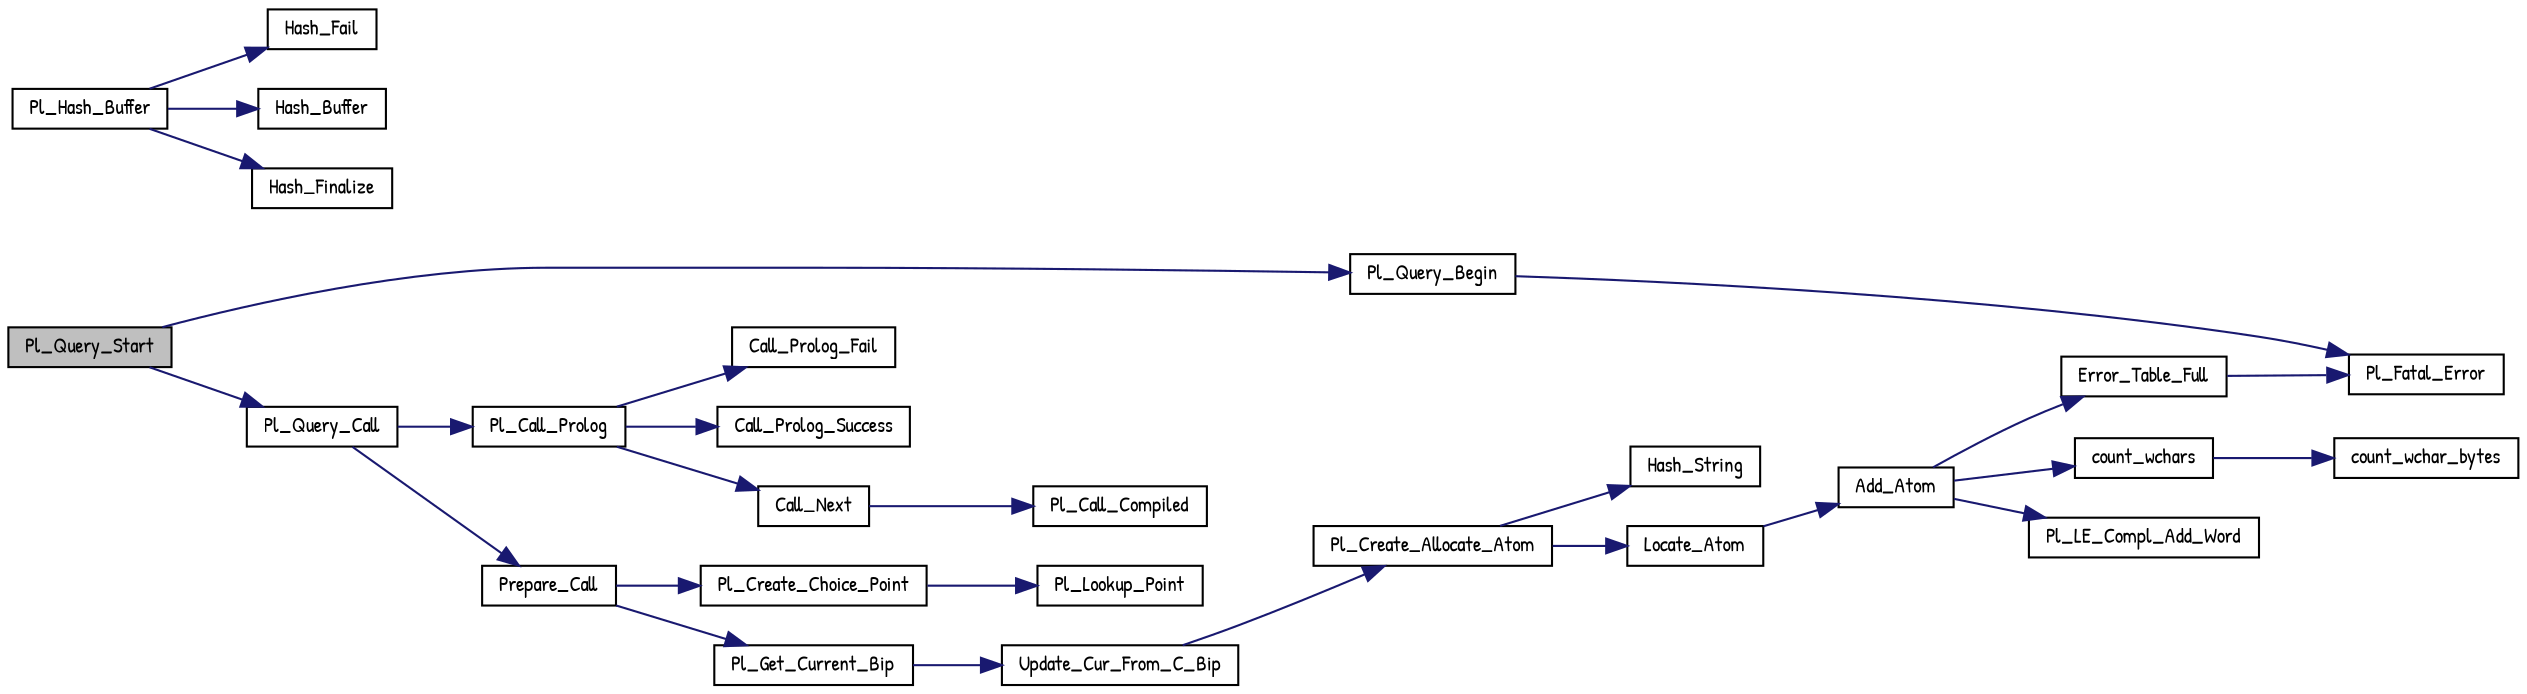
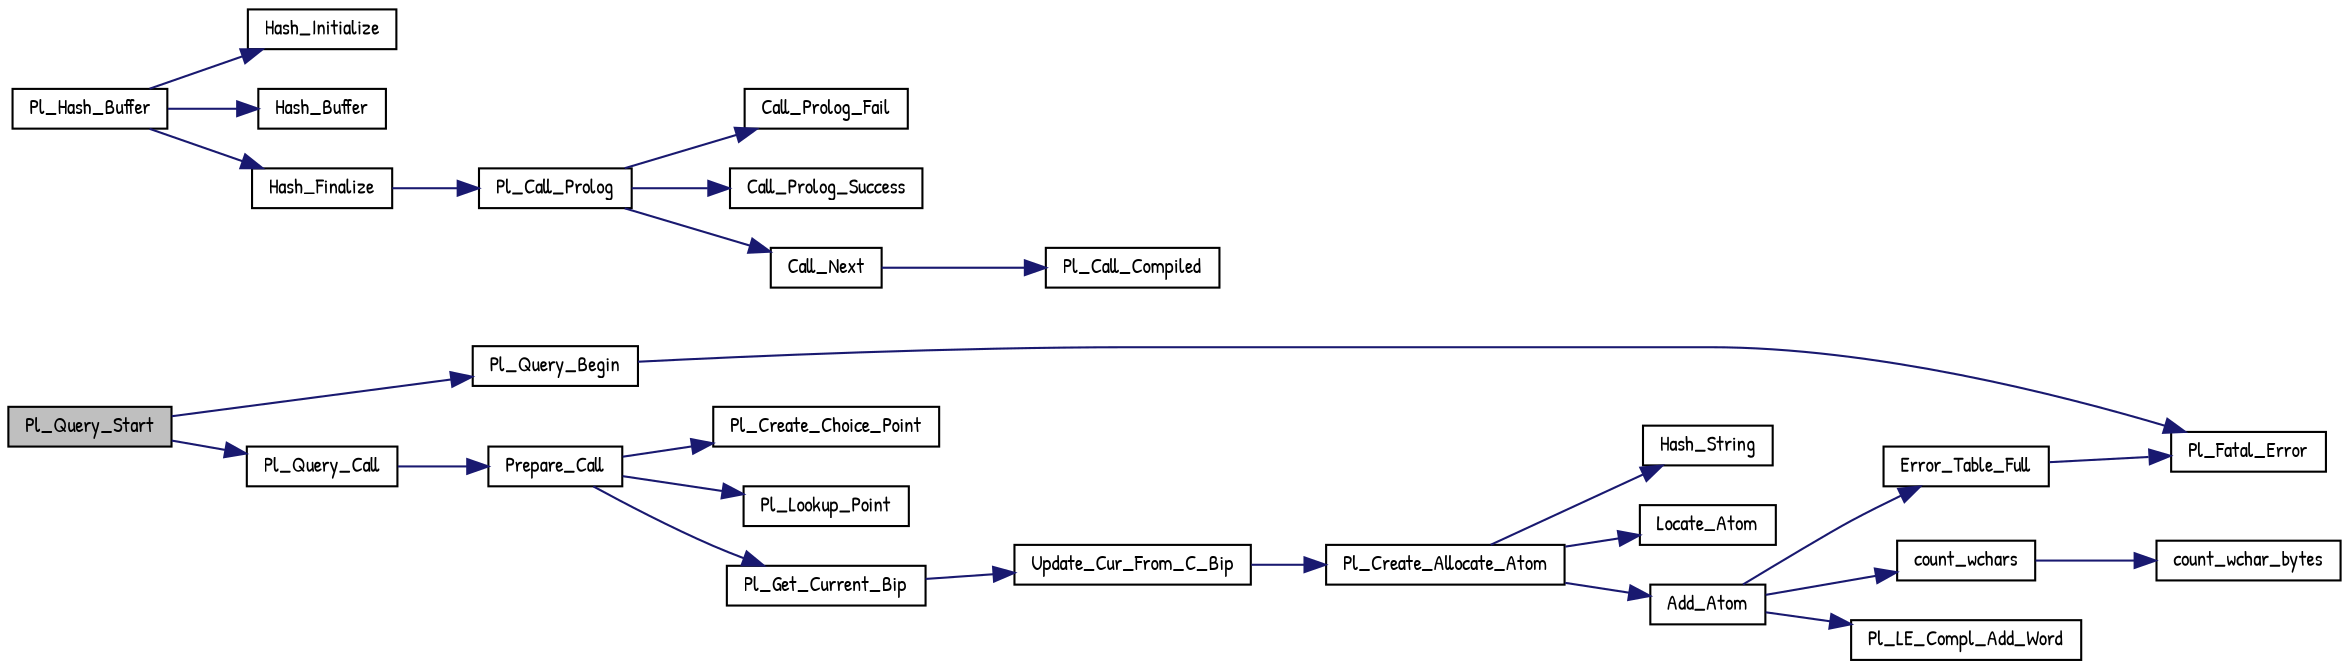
(322, 29) -> (322, 29)
(424, 427) -> (425, 188)
(1791, 518) -> (1597, 588)
(972, 586) -> (672, 484)
